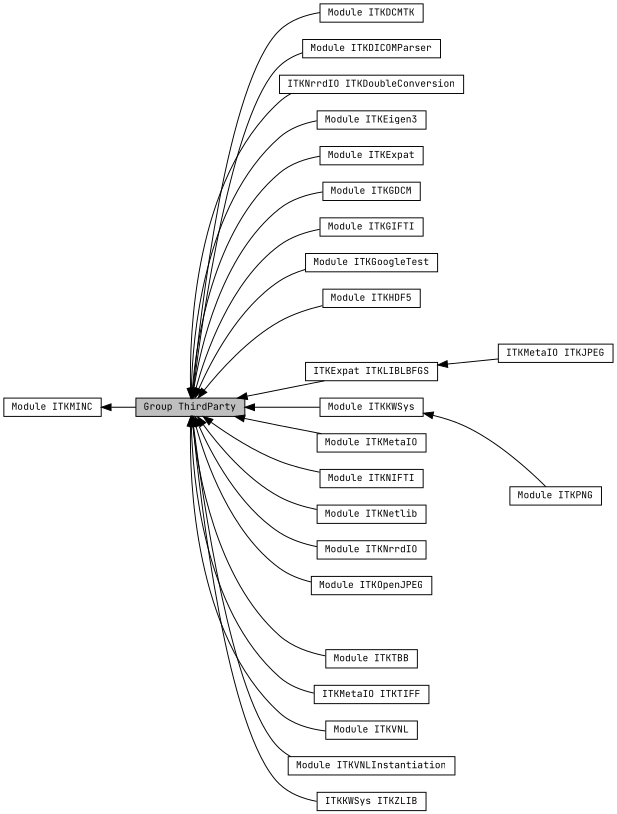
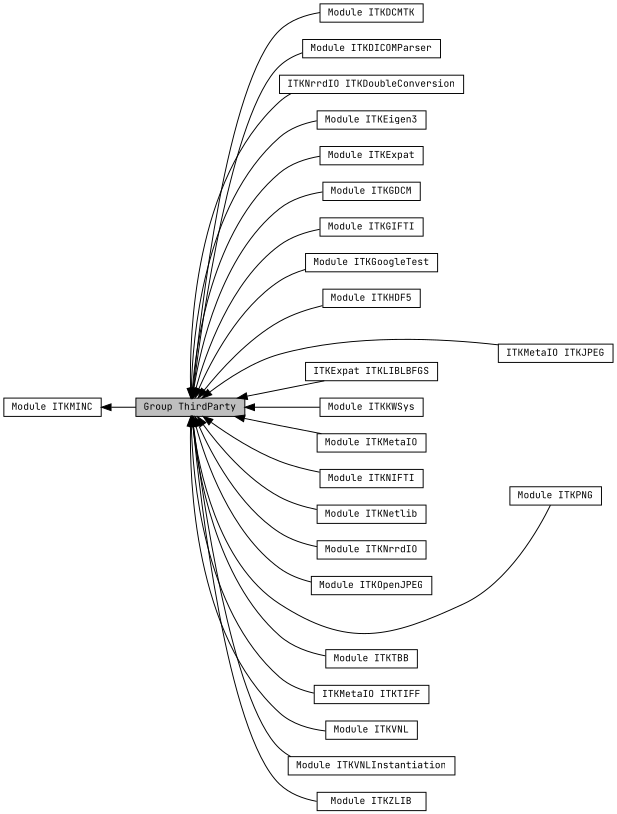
(473, 361) -> (349, 342)
(494, 443) -> (337, 630)
(372, 801) -> (372, 801)
